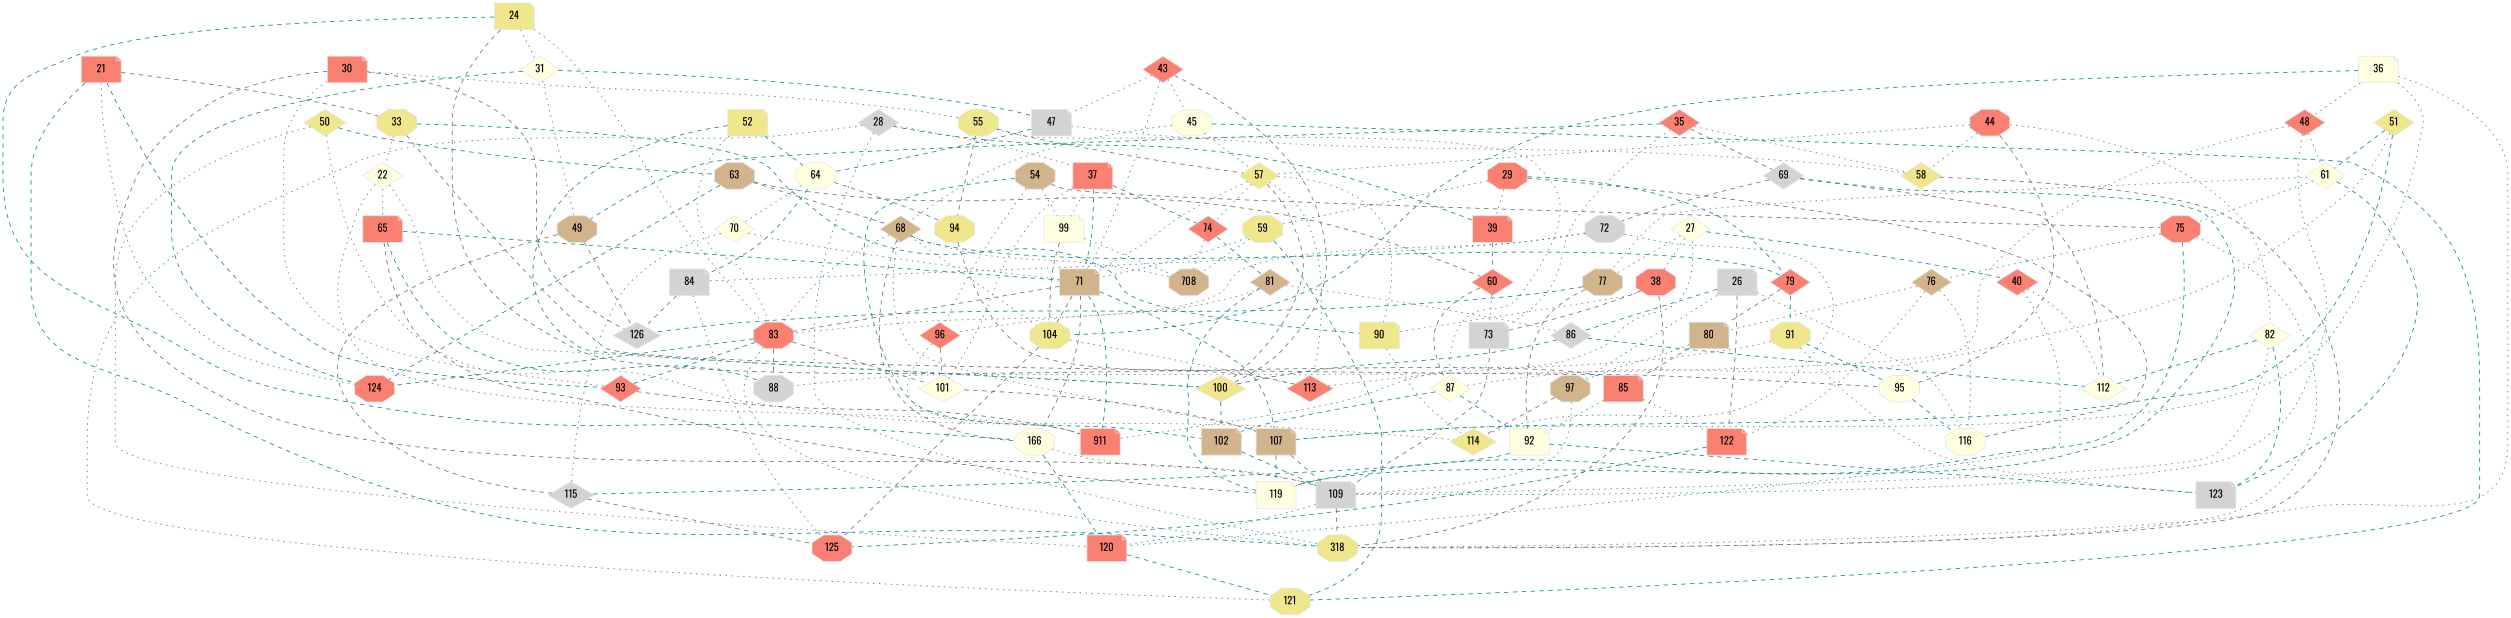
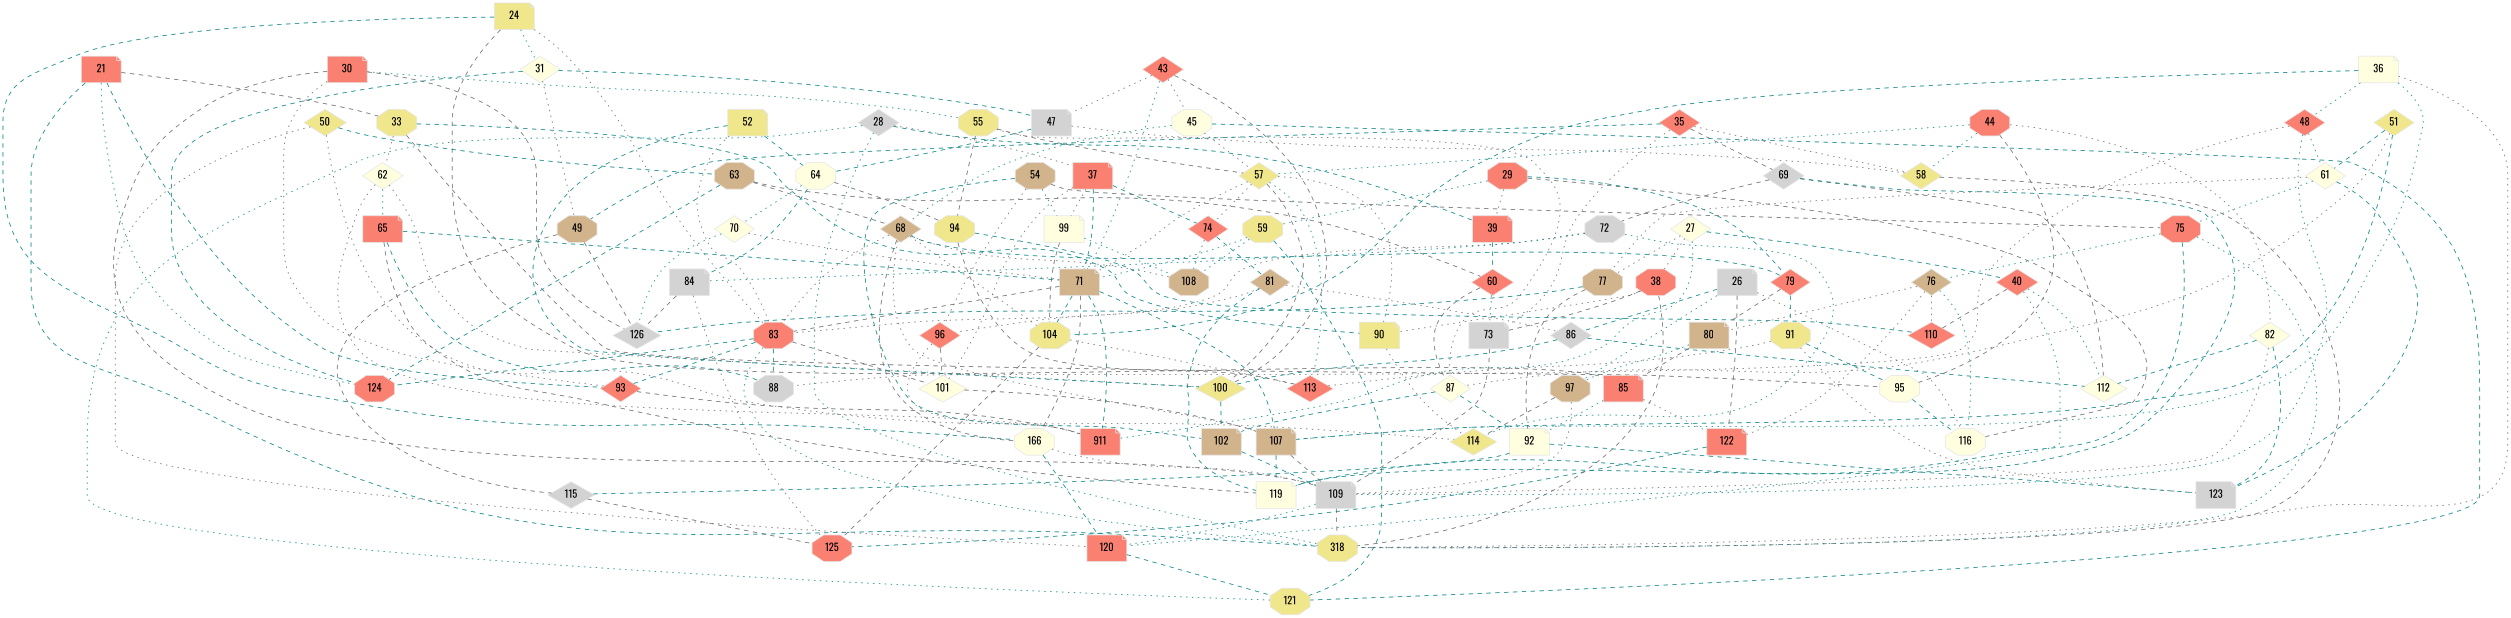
(383, 176) -> (383, 176)
(1189, 282) -> (1189, 282)
(604, 328) -> (666, 266)
none -> (1931, 335)
